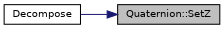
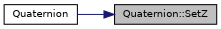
(42, 14) -> (41, 14)
